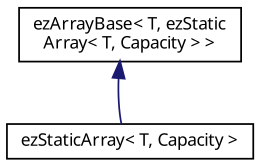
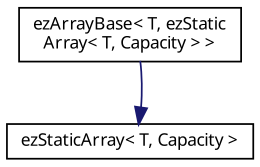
(119, 102) -> (142, 84)
